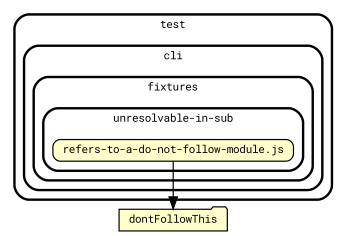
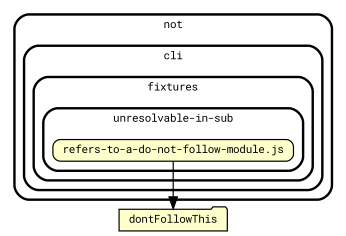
(173, 25) -> (173, 25)
